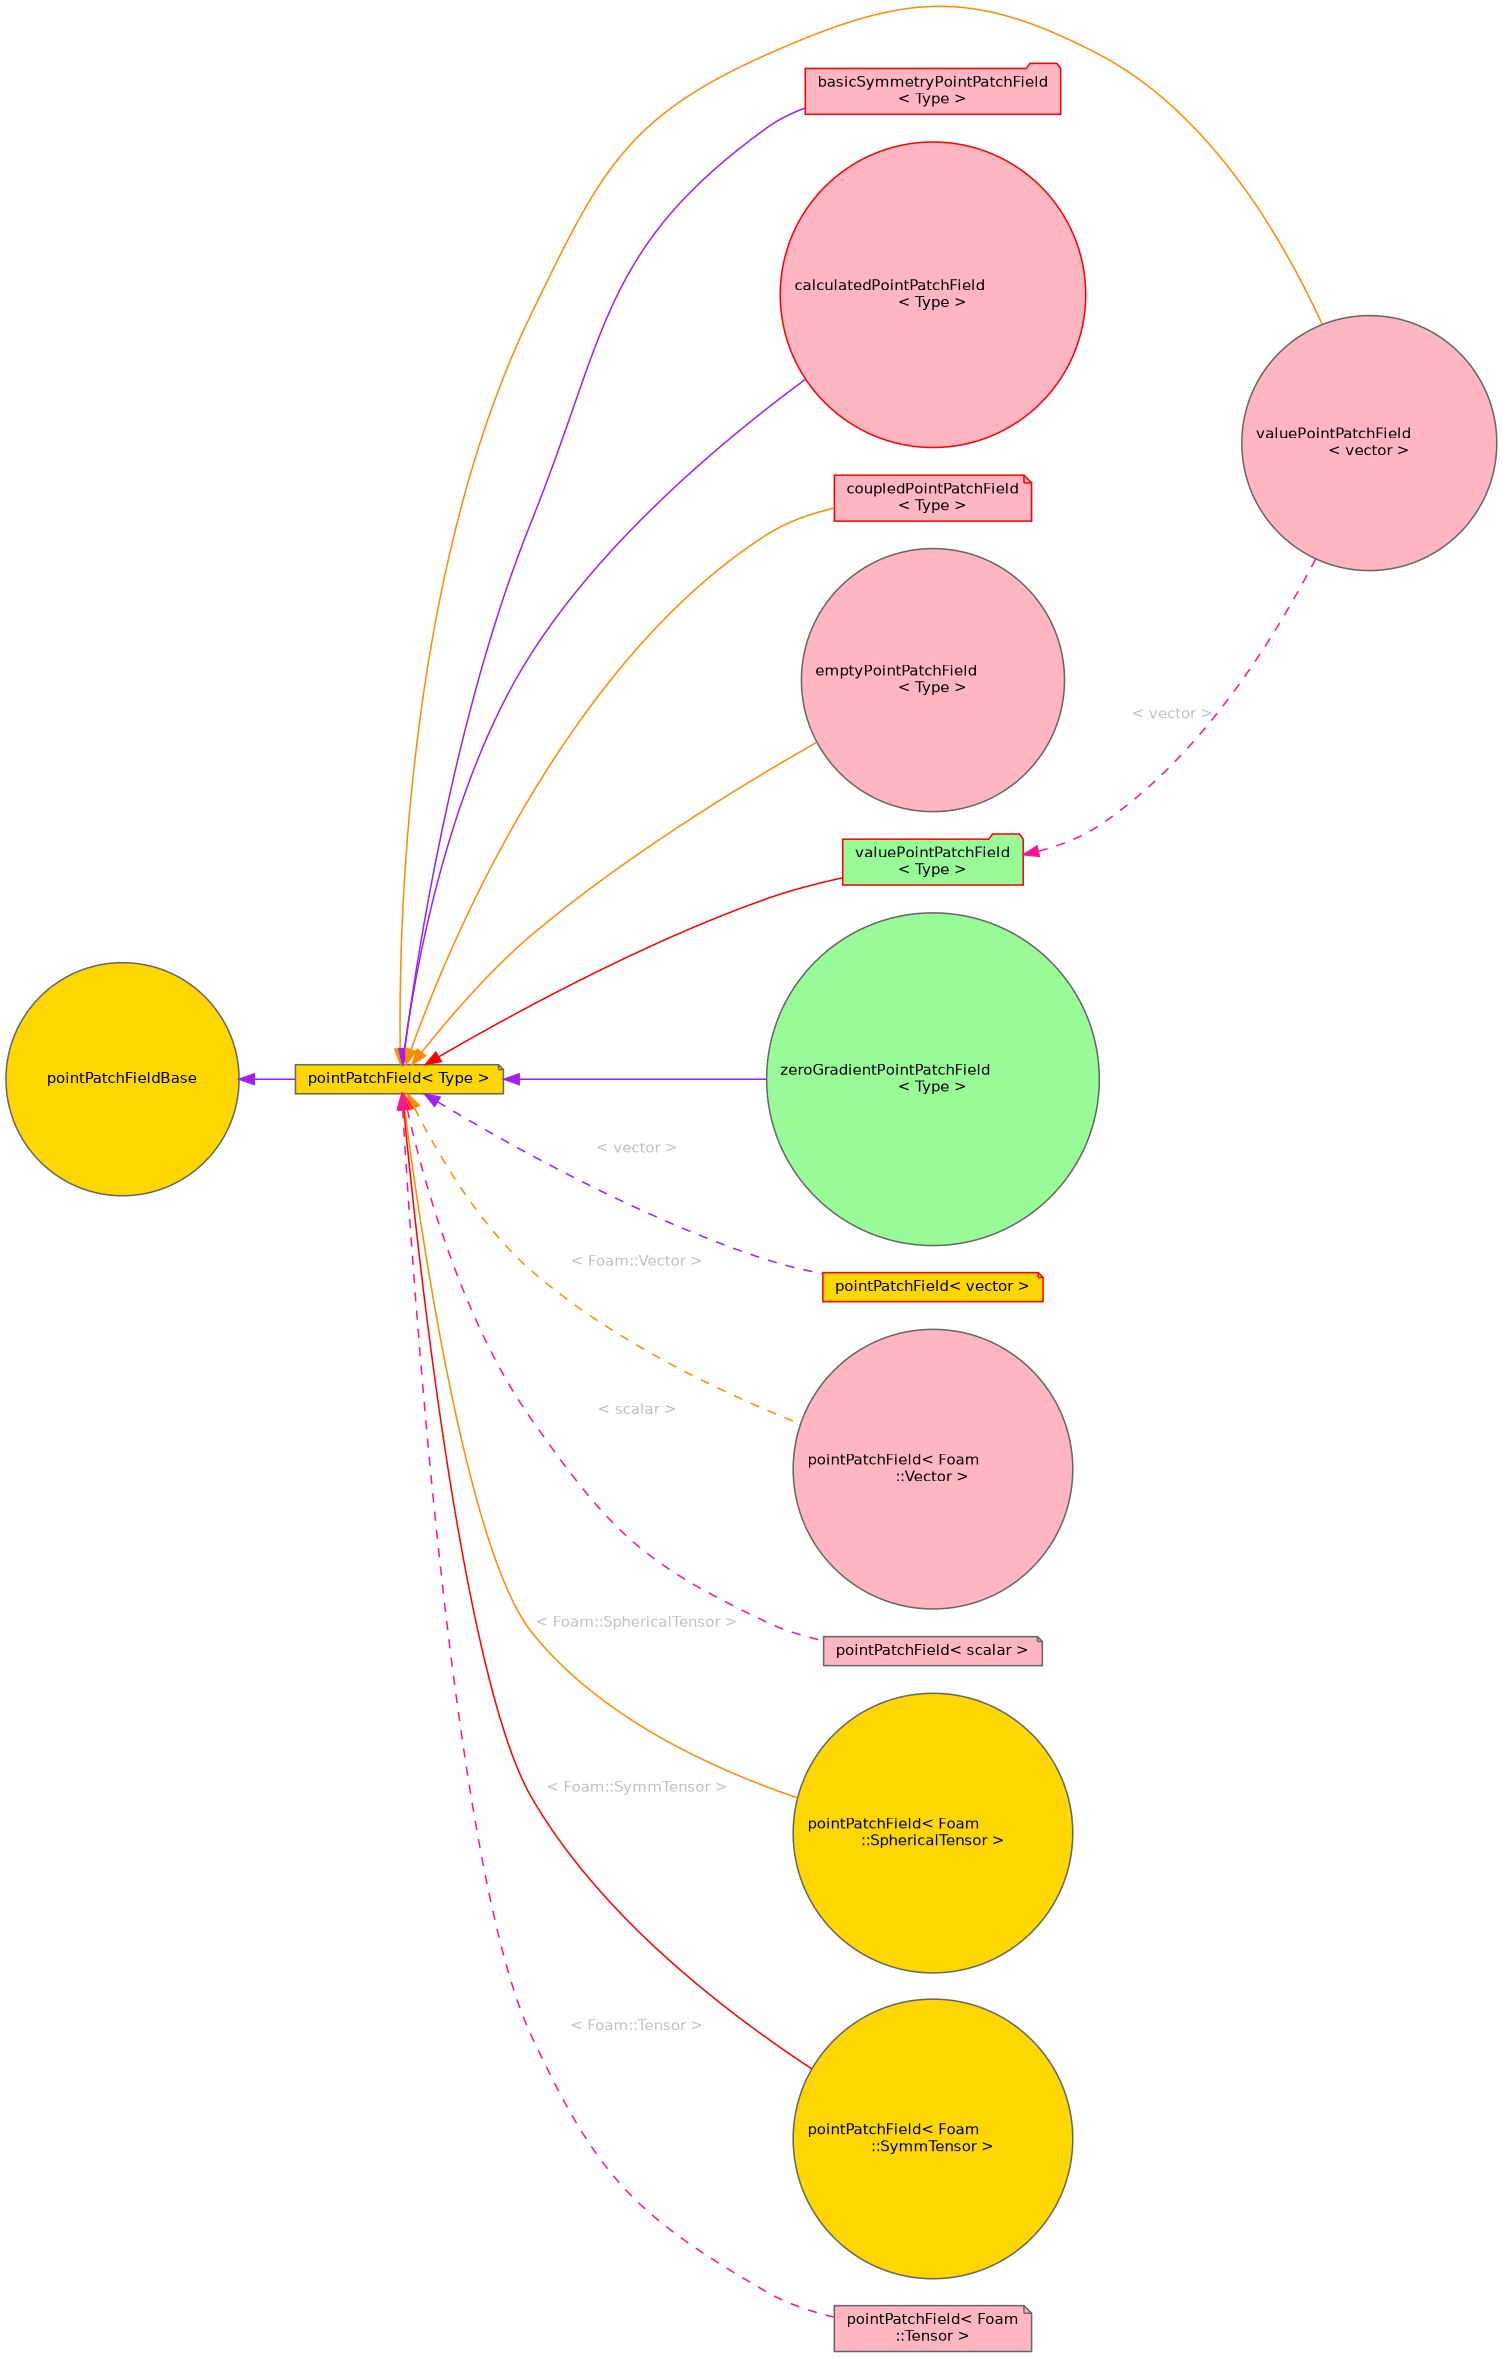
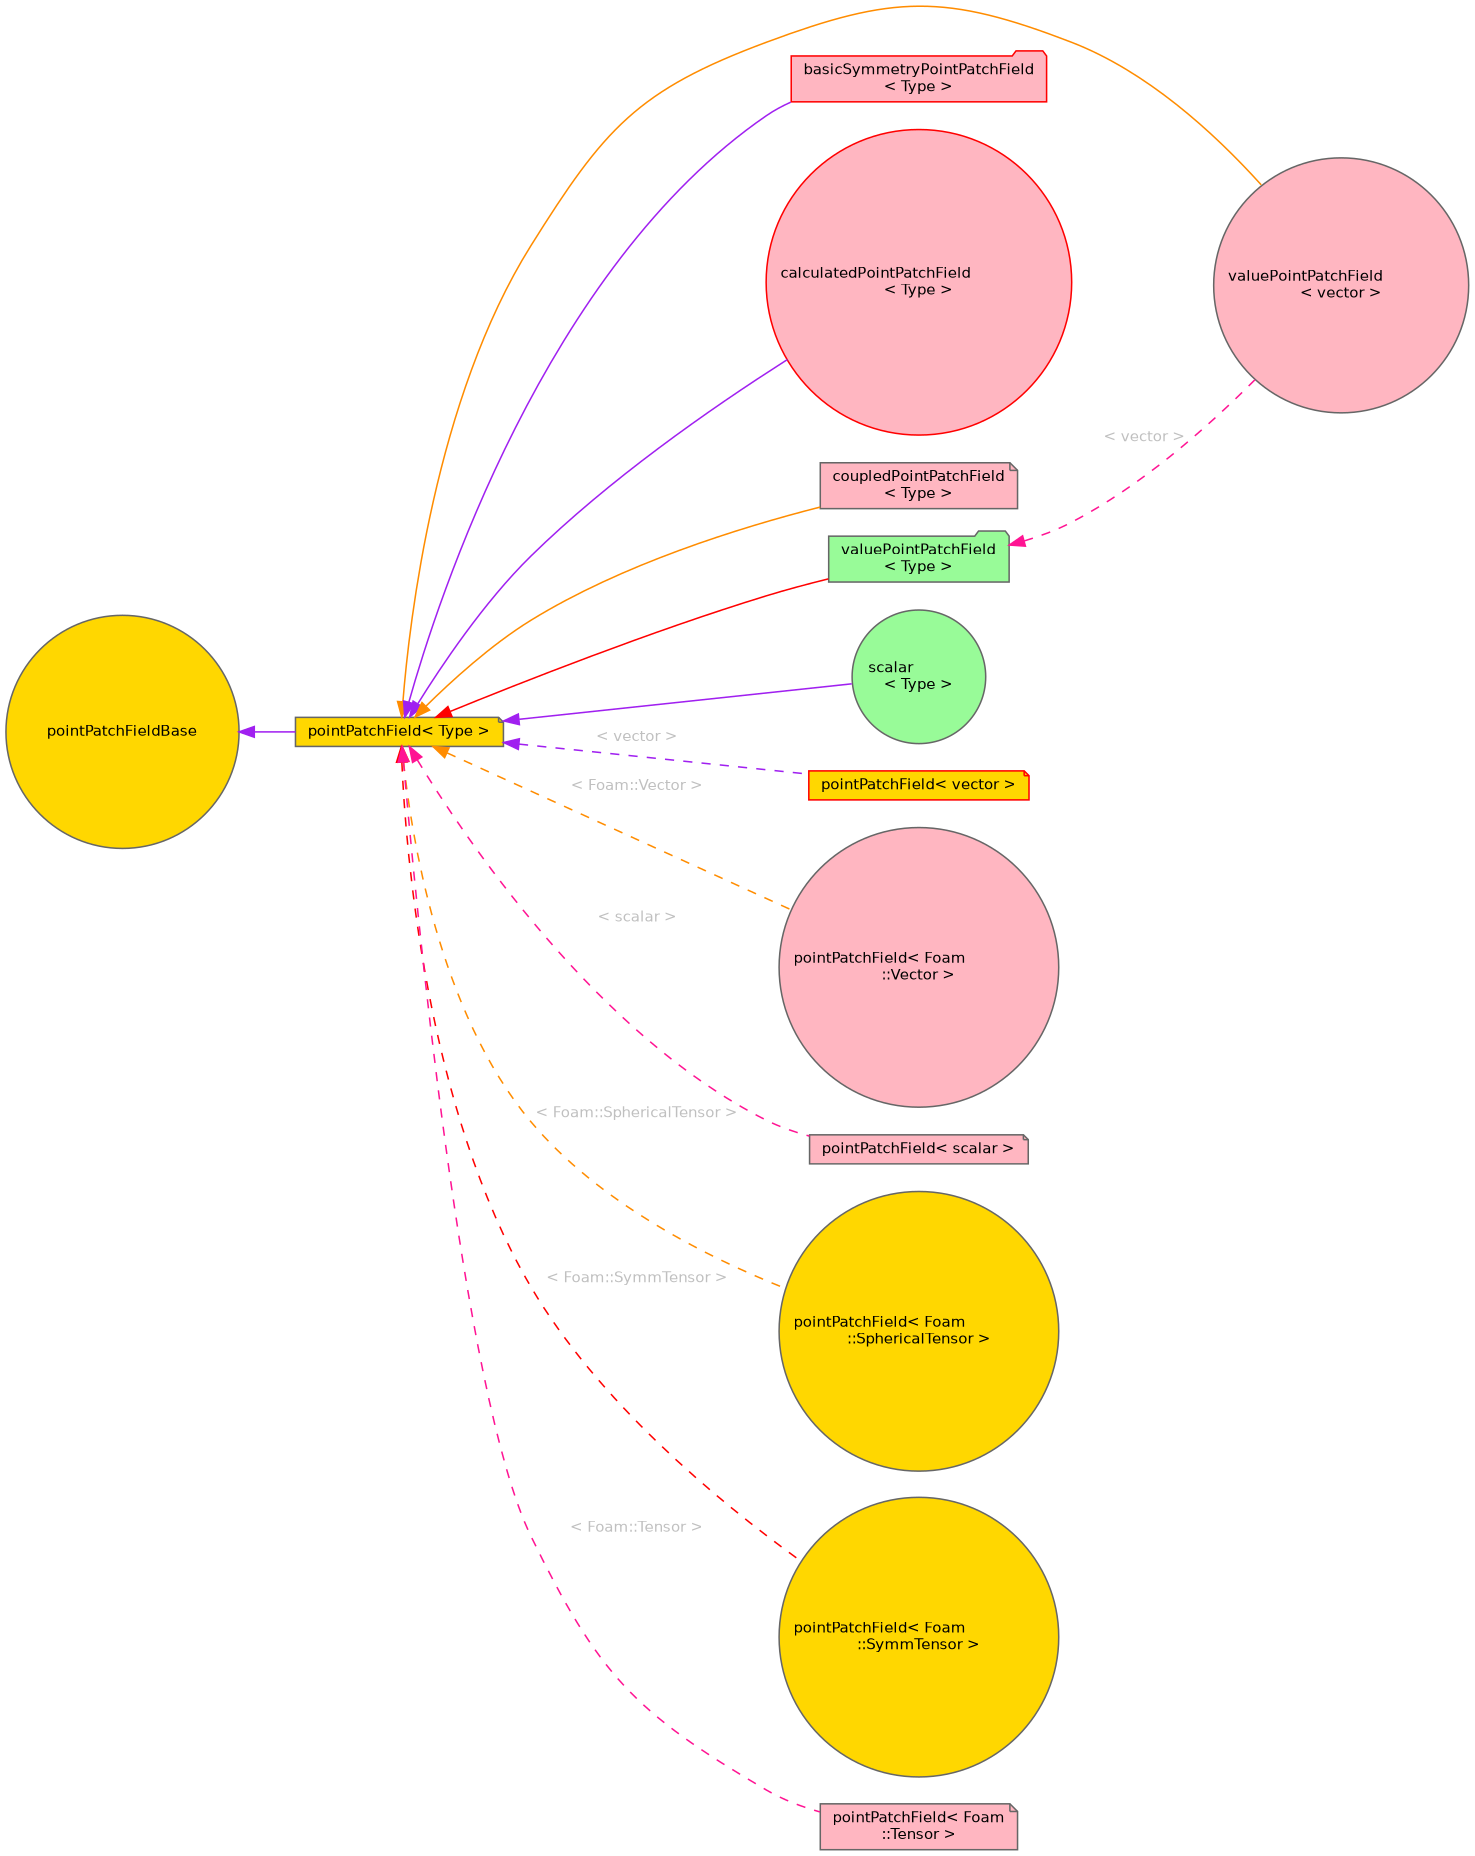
(933, 498) -> (919, 486)
(933, 680) -> none
(933, 862) -> (919, 559)
(933, 1079) -> (919, 677)
(486, 1530) -> (508, 1090)
(483, 1651) -> (495, 1217)
